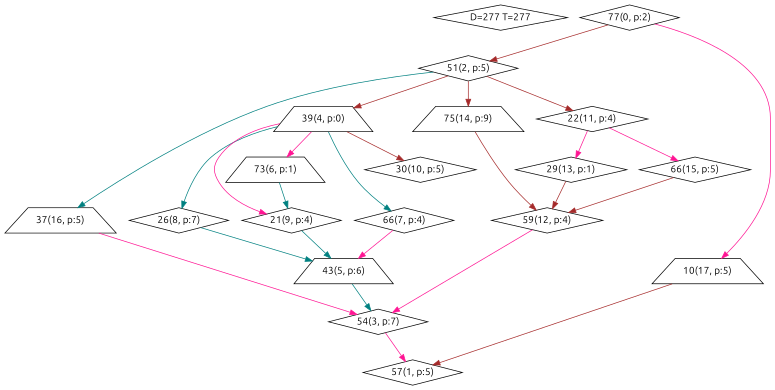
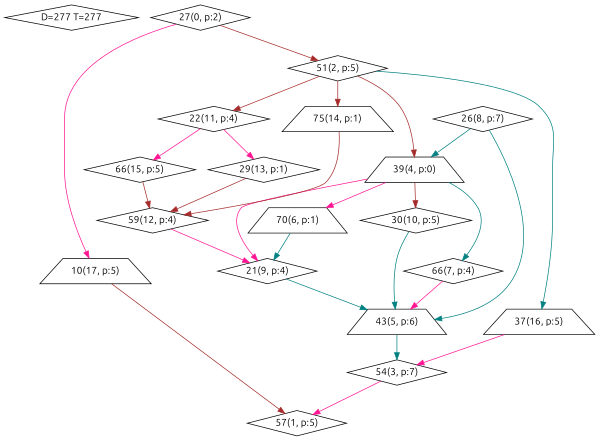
(630, 18) -> (200, 18)
(468, 119) -> (338, 119)
(217, 153) -> (454, 141)
(275, 170) -> (298, 220)
none -> (396, 266)
(466, 269) -> (207, 245)
